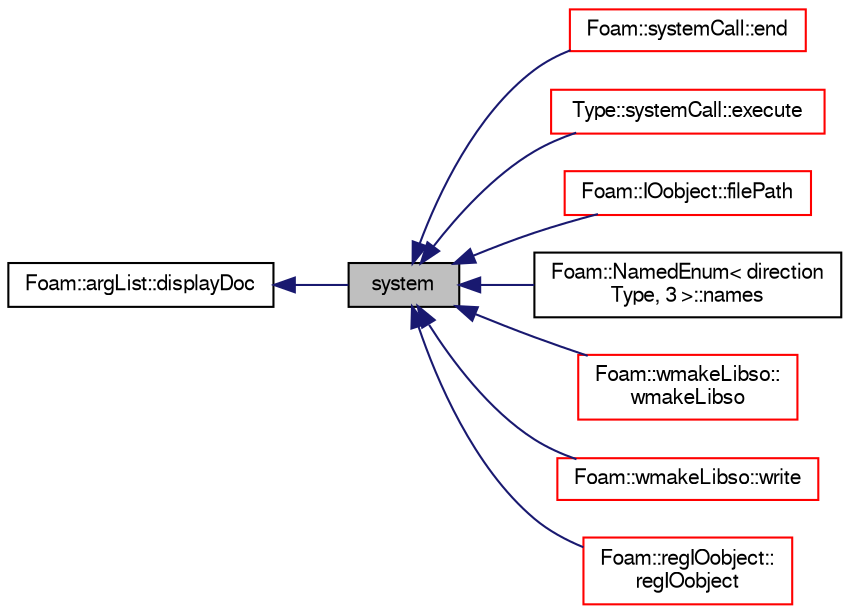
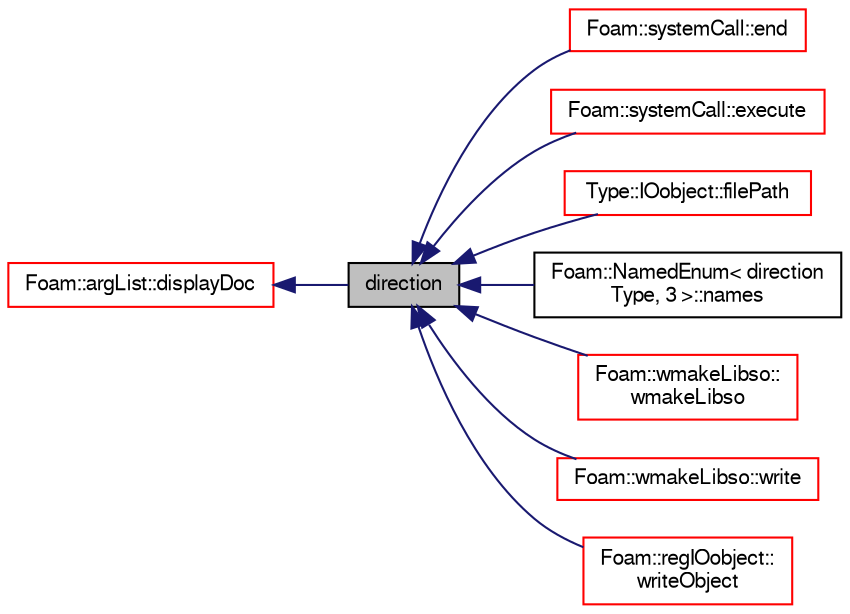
(688, 112) -> (688, 112)
(688, 193) -> (688, 193)
(141, 285) -> (141, 285)
(404, 285) -> (404, 285)
(688, 571) -> (688, 571)
